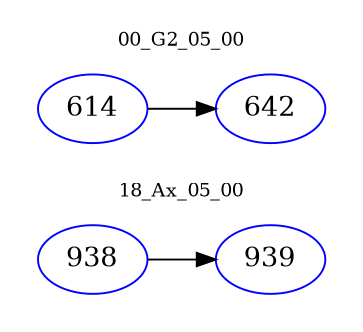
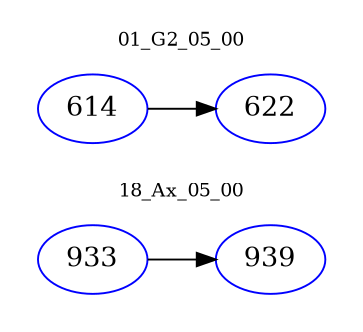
(182, 41) -> (182, 41)
(271, 109) -> (271, 109)
(93, 260) -> (93, 260)
